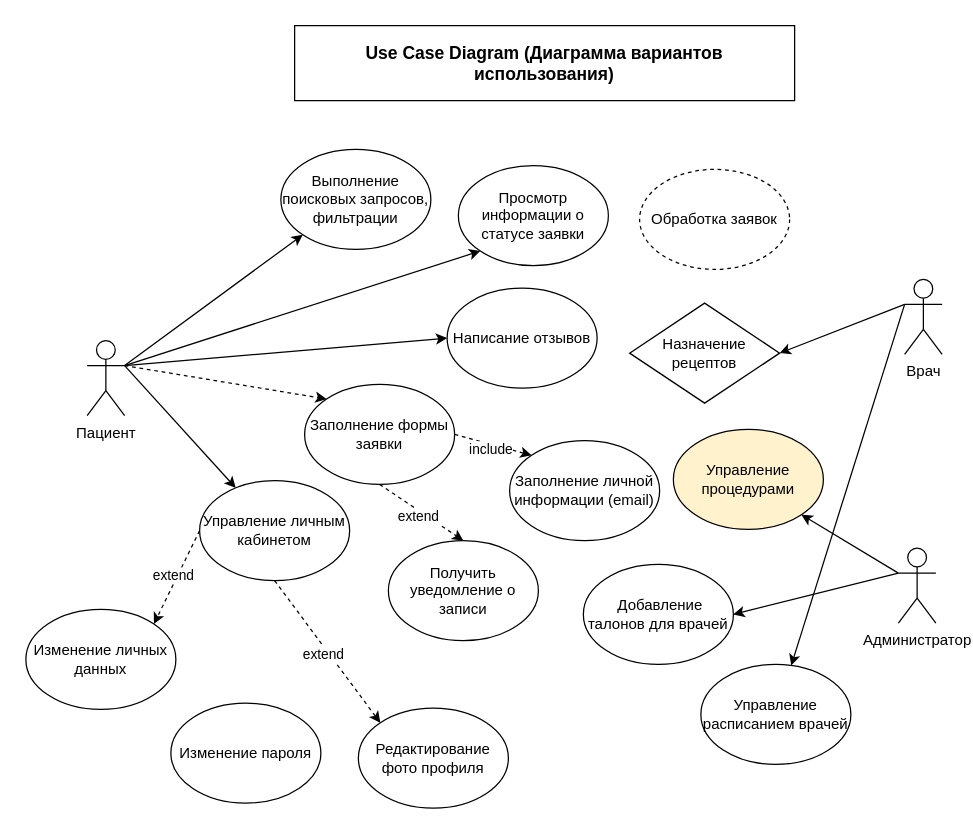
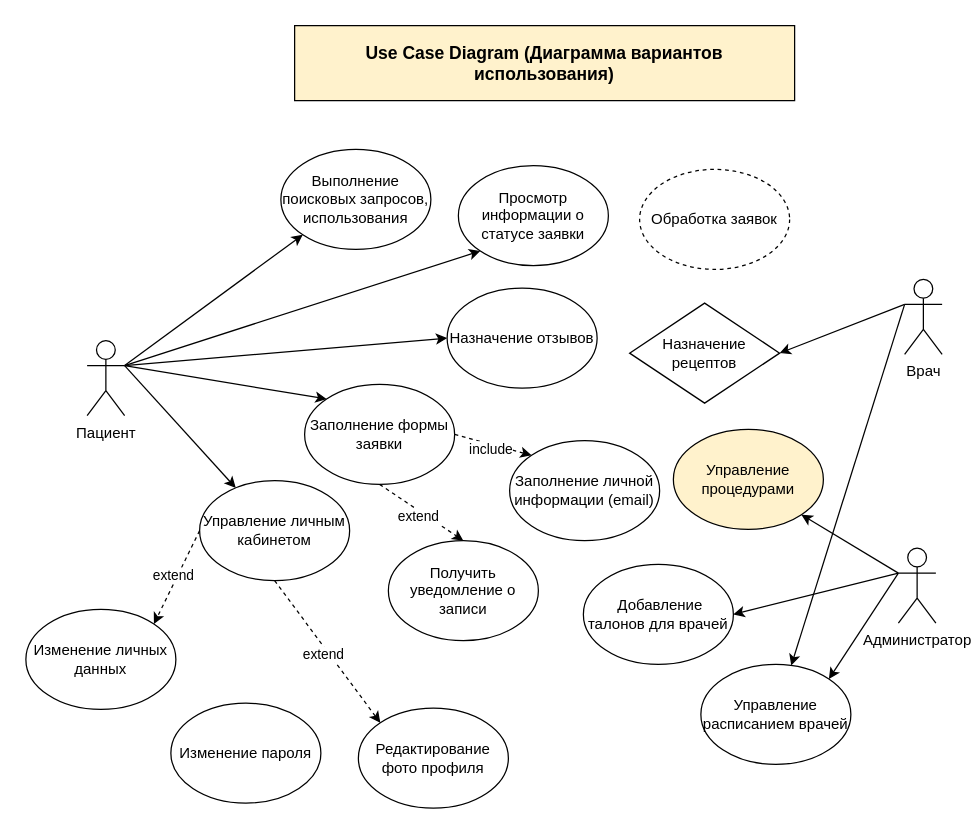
(544, 63) -> (544, 63)
(356, 199) -> (356, 199)
(522, 338) -> (522, 338)
(224, 382) -> (224, 382)
none -> (865, 624)
